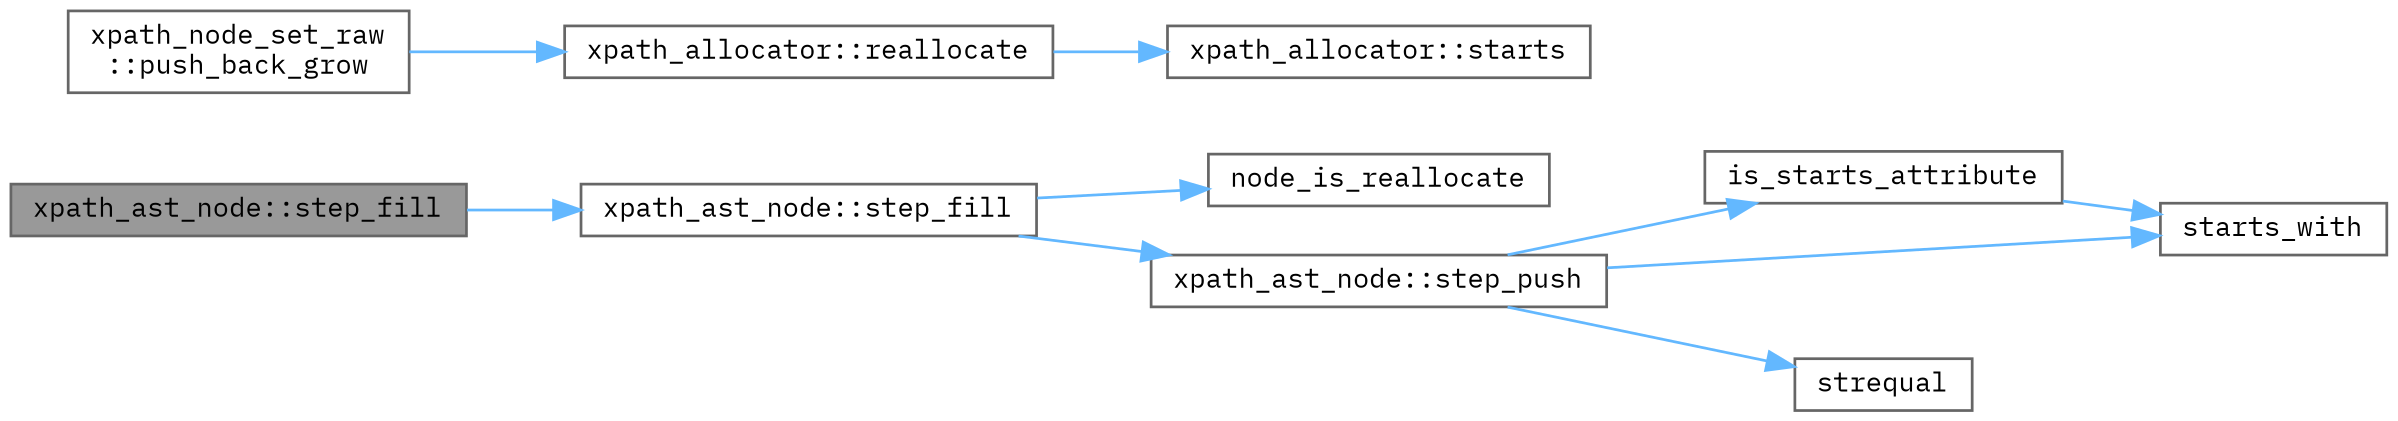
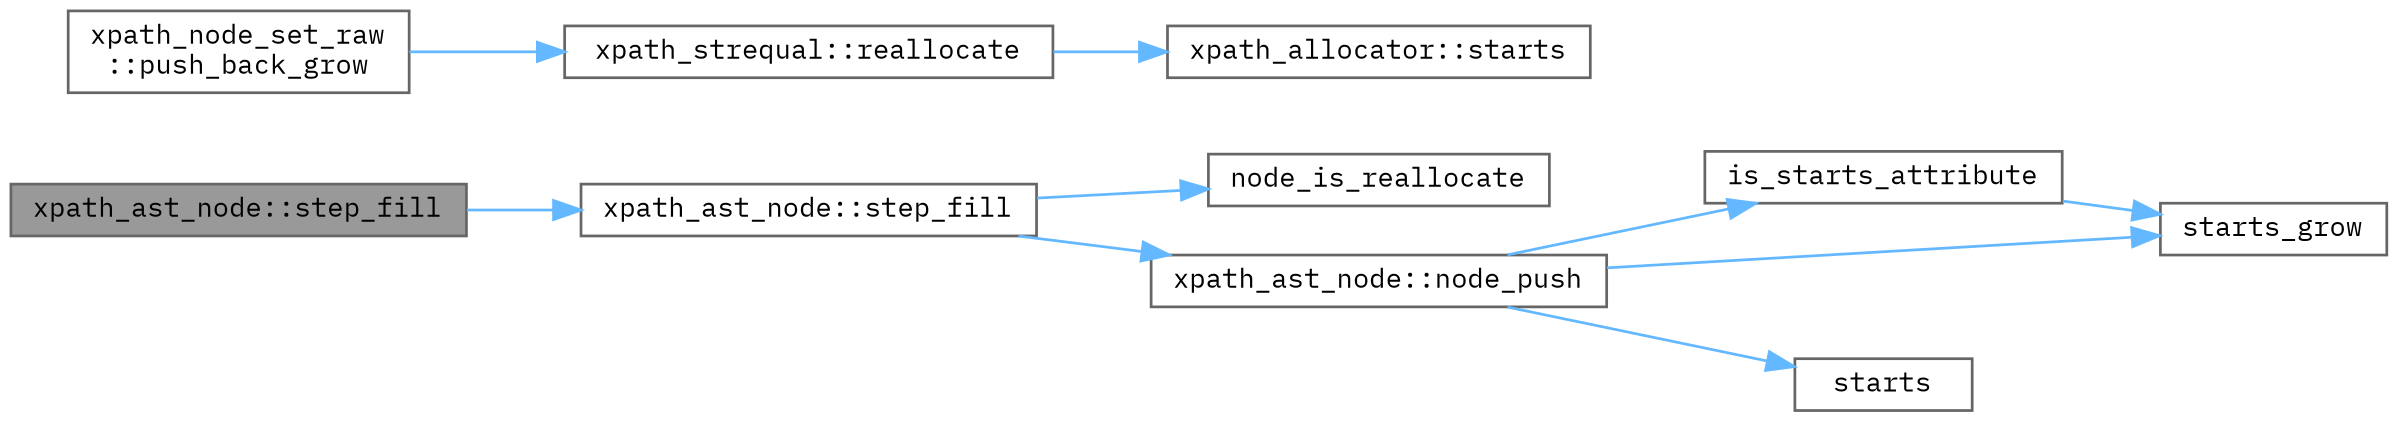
(809, 52) -> (809, 52)
(2274, 229) -> (2274, 229)
(1379, 281) -> (1379, 281)
(1884, 385) -> (1884, 385)
